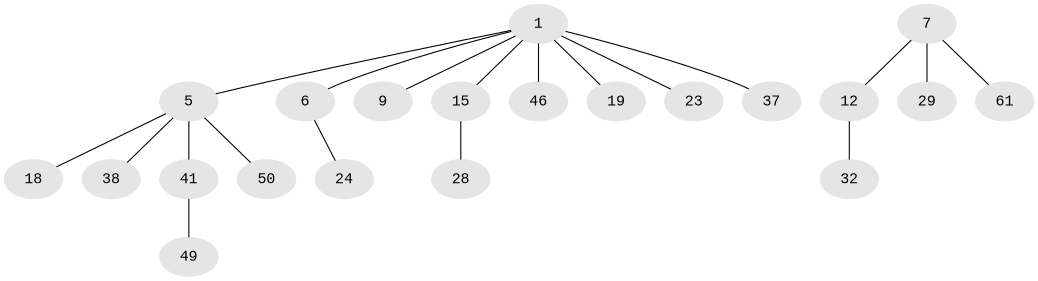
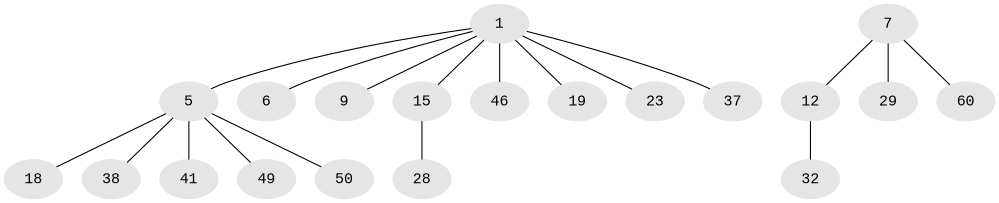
(1005, 101) -> (966, 101)
(344, 179) -> none
(189, 218) -> (228, 140)
